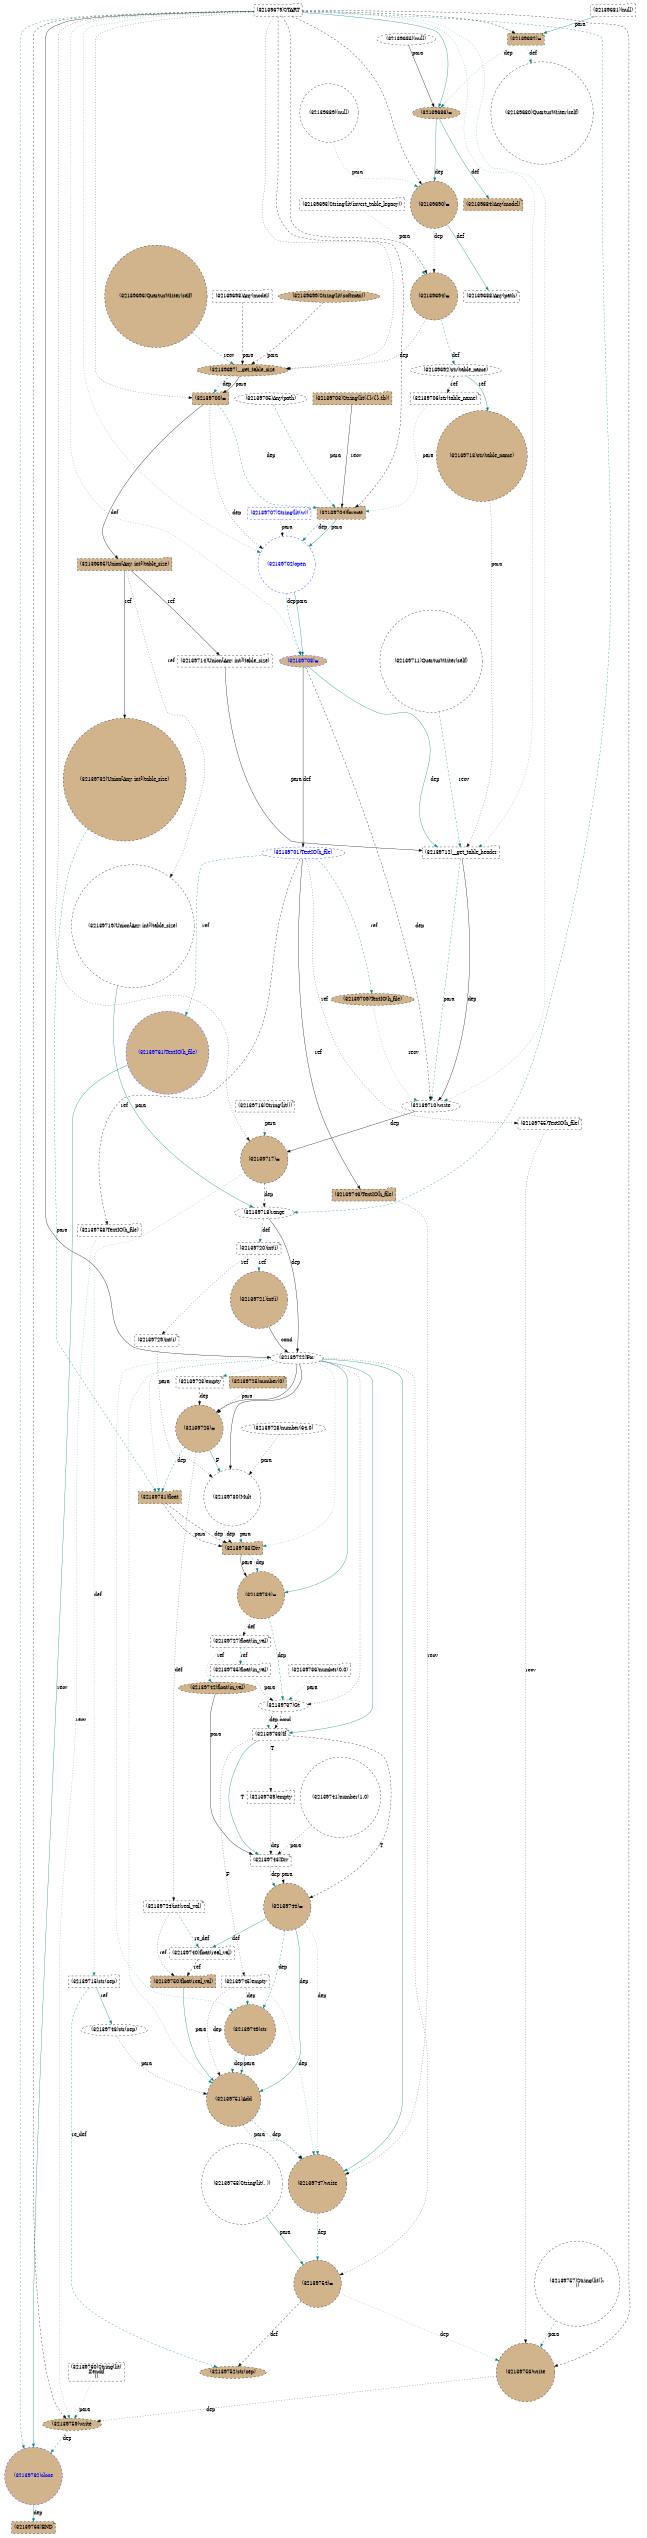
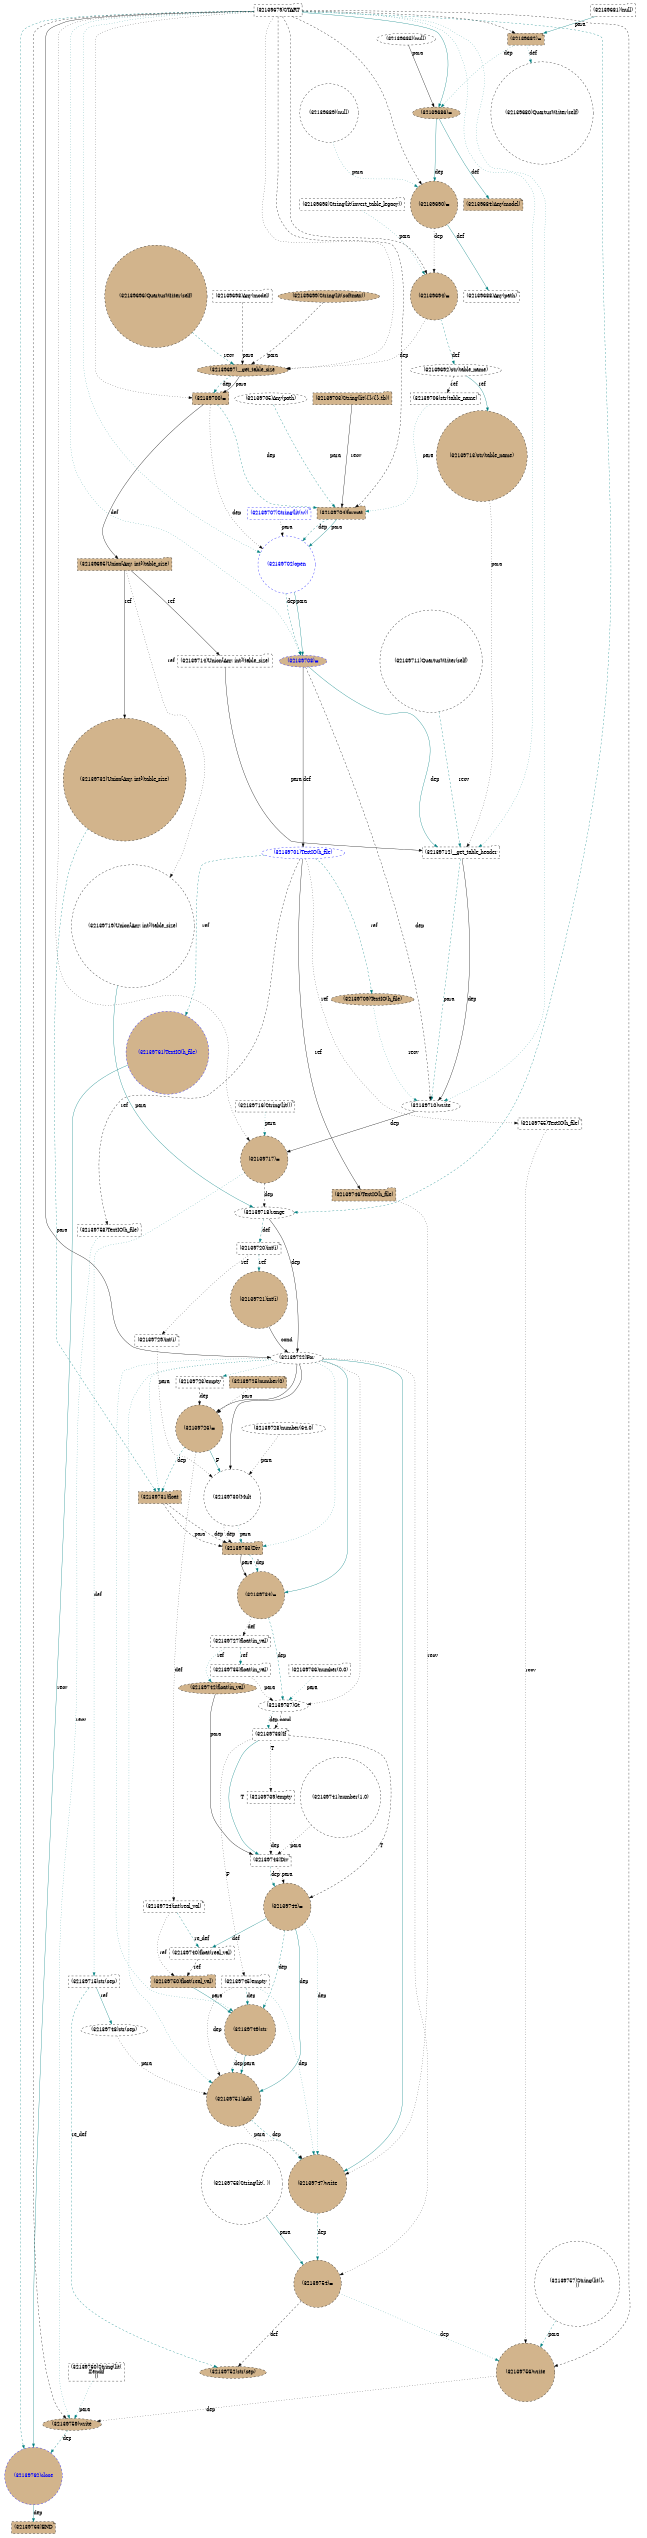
(373, 1558) -> none
(189, 2036) -> (211, 1999)
